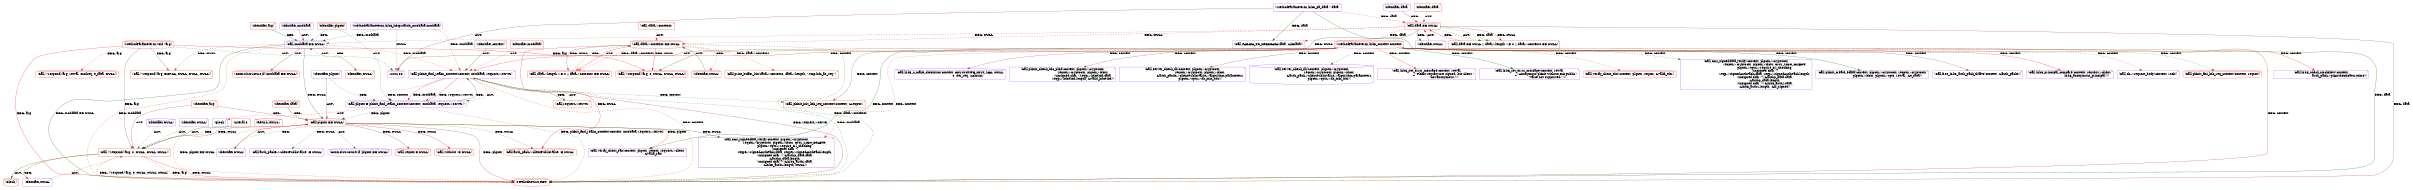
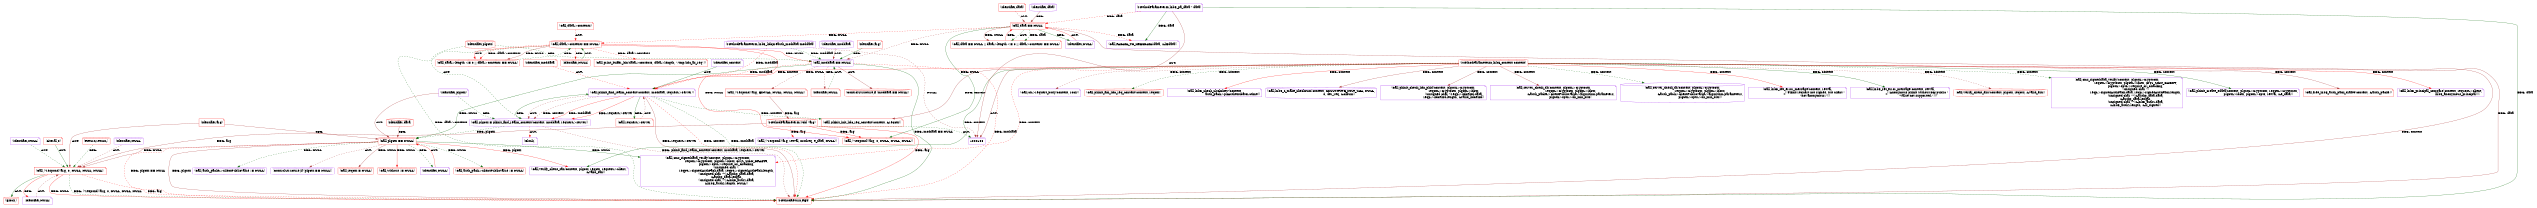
(491, 44) -> (727, 63)
(159, 59) -> (778, 107)
(77, 74) -> (797, 141)
(1978, 74) -> (2348, 93)
(522, 82) -> (743, 49)
(287, 152) -> (230, 171)
